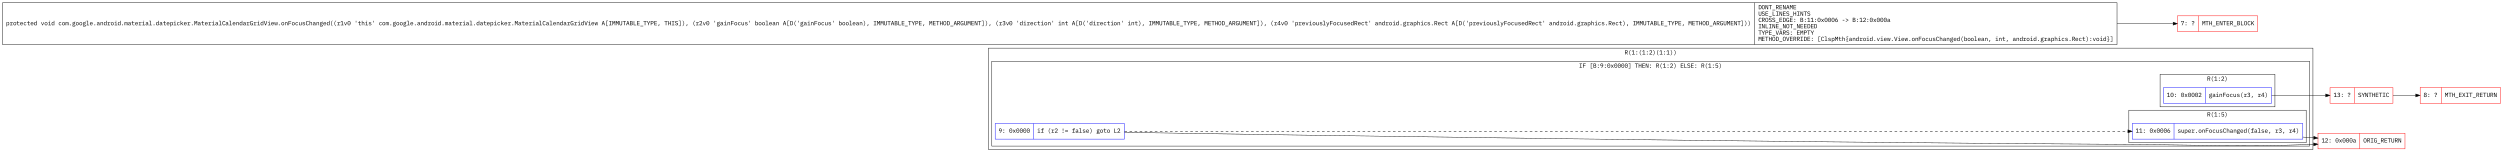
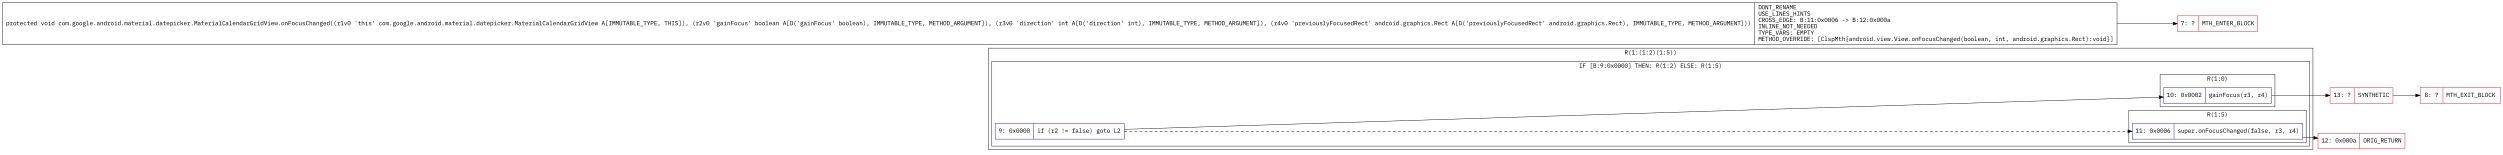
(1651, 53) -> (1651, 53)
(2218, 79) -> (2218, 79)
(2471, 95) -> (2471, 95)
(1719, 141) -> (1642, 113)
